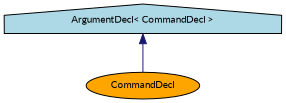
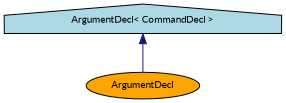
(143, 86) -> (143, 86)
